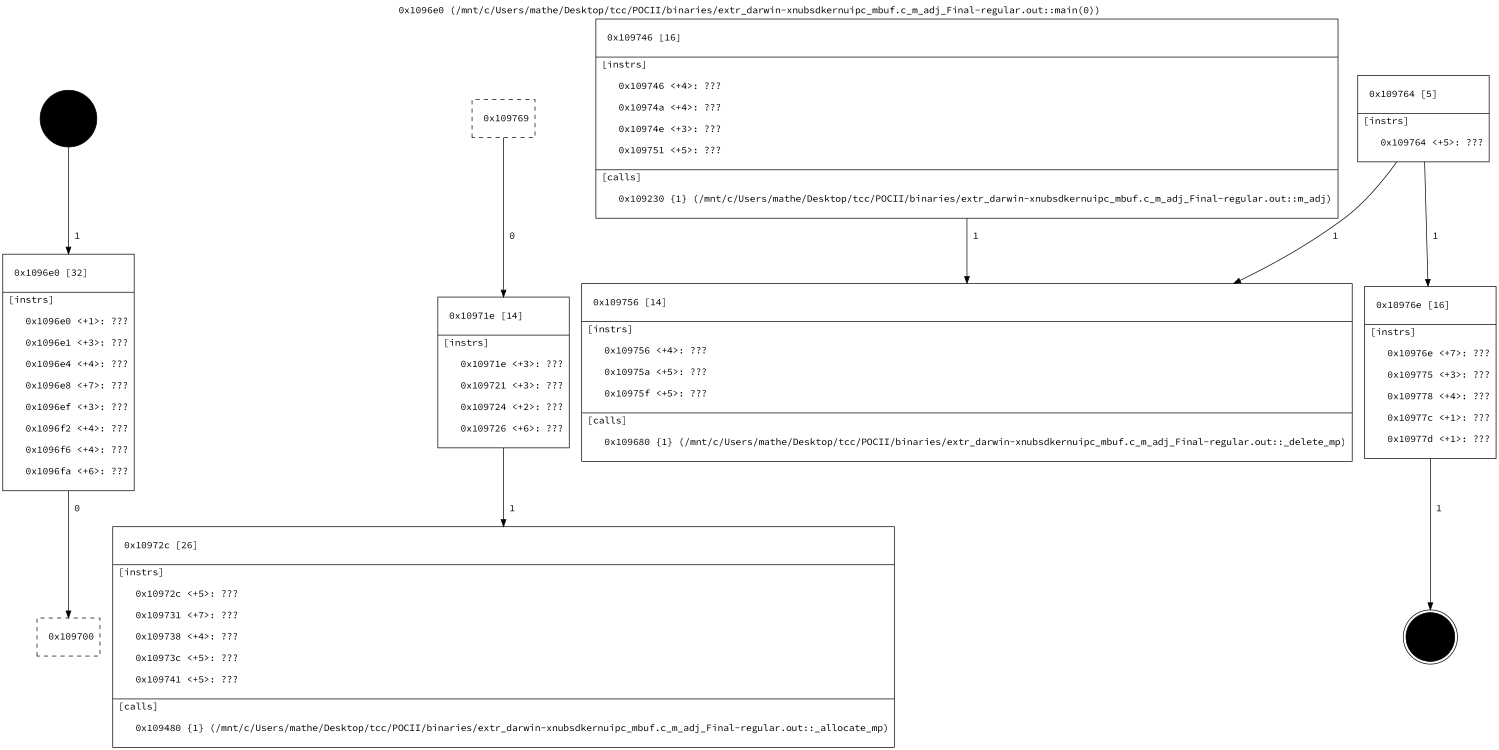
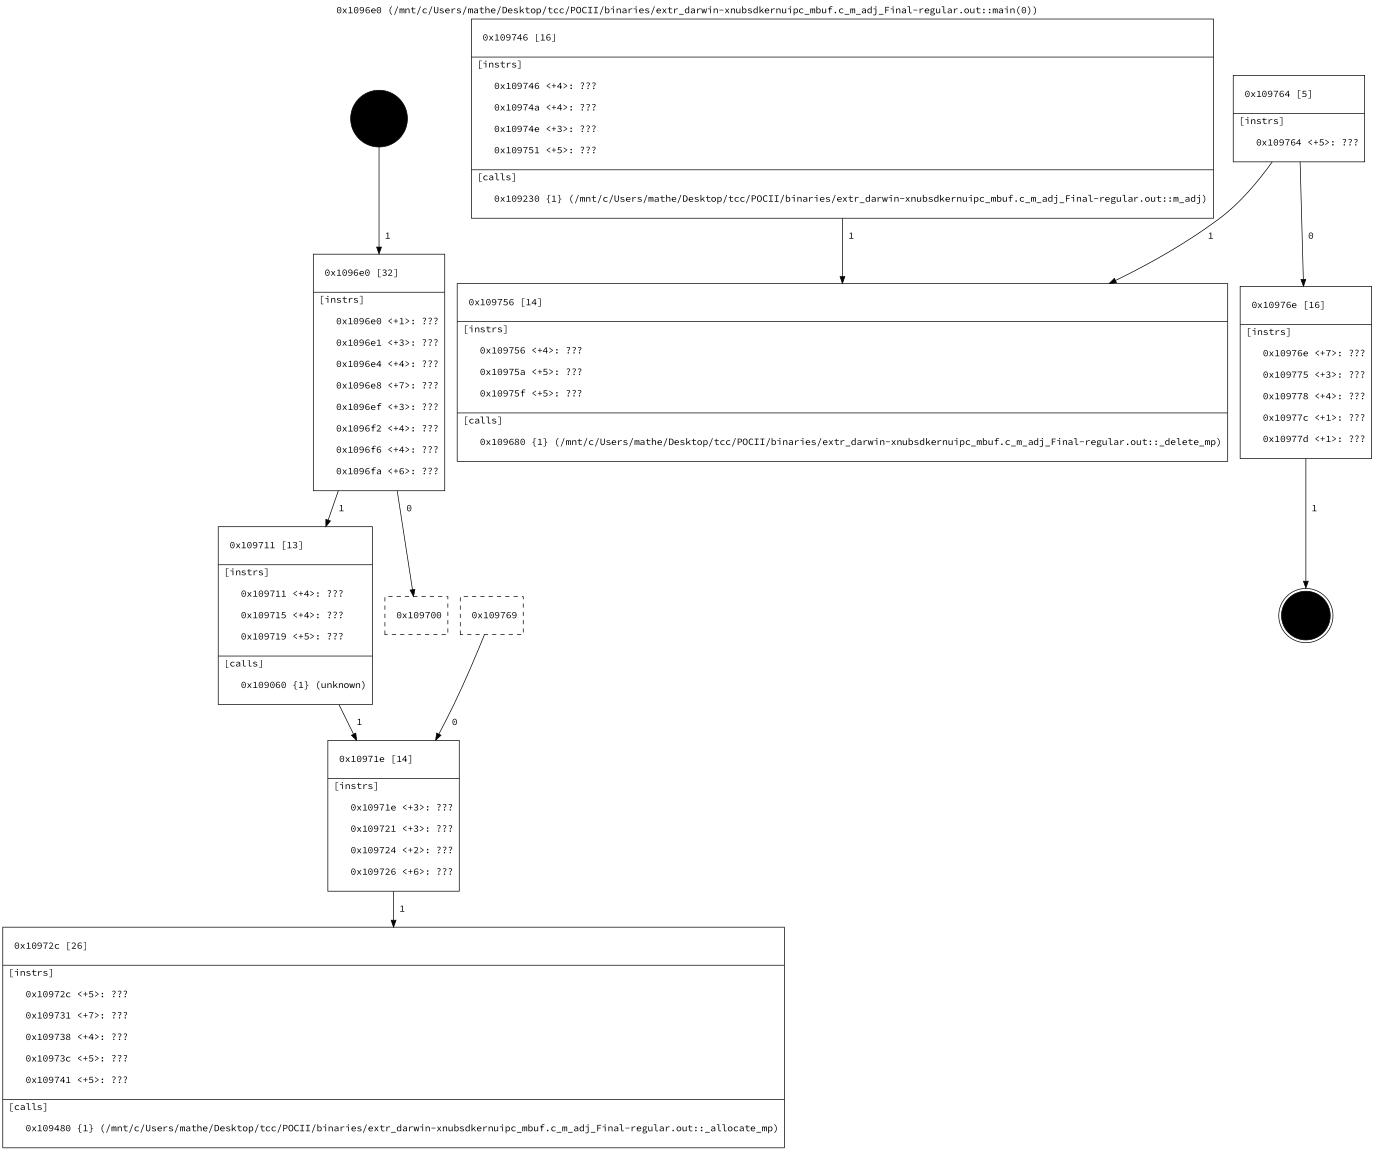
(1433, 236) -> (1308, 236)
none -> (295, 616)
